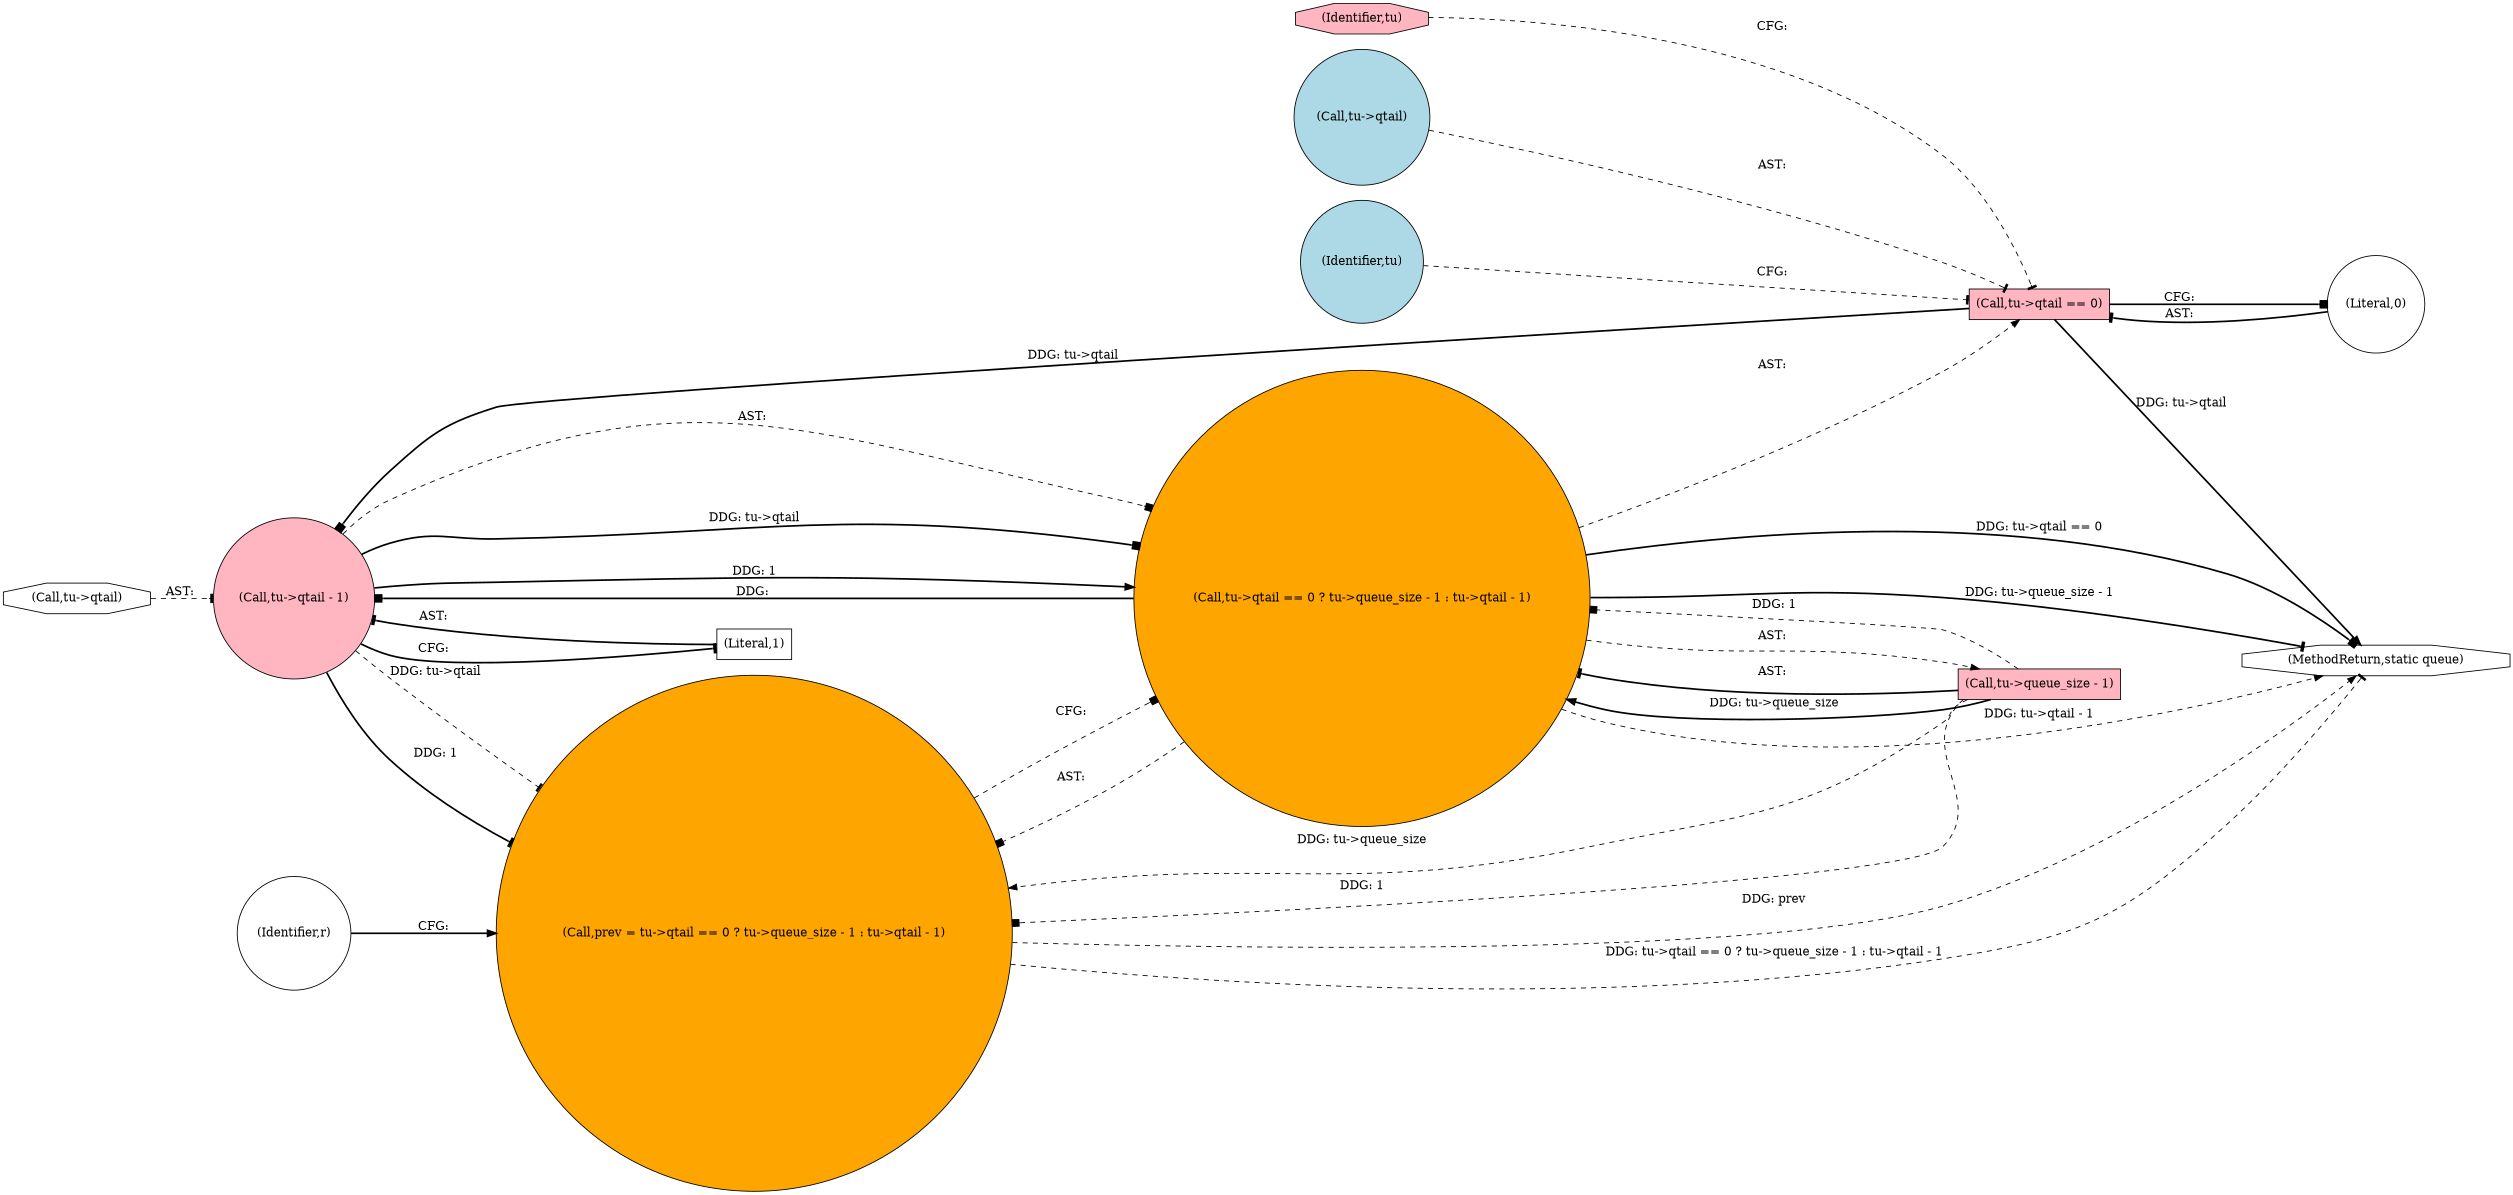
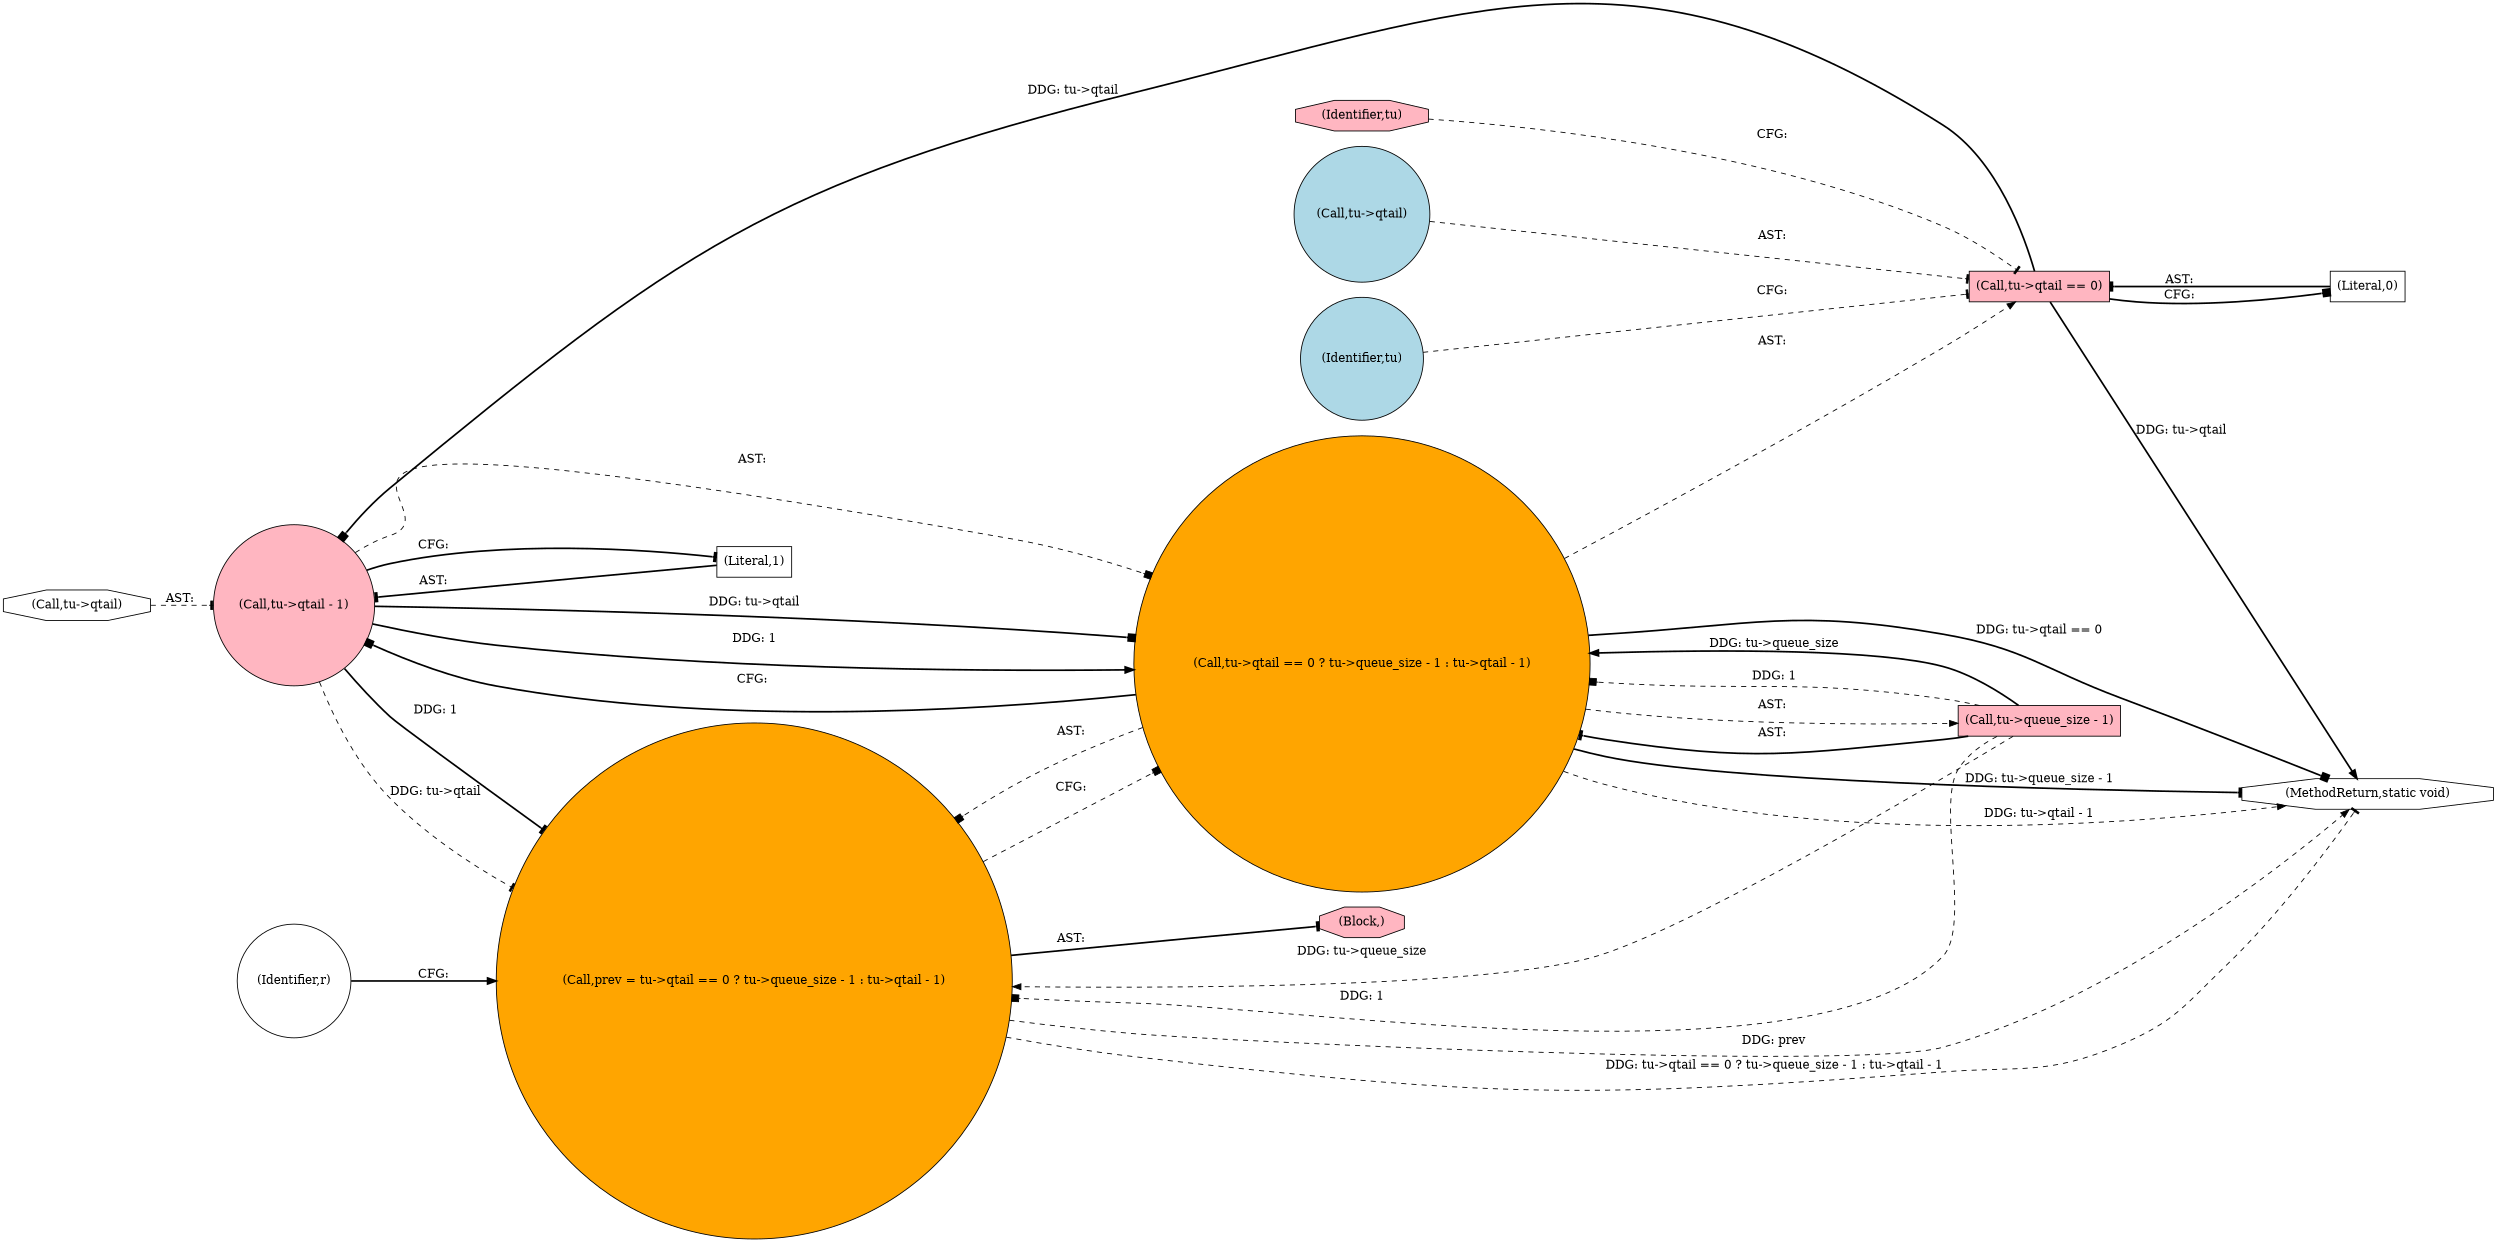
(2376, 304) -> (2368, 287)
(754, 592) -> (754, 680)
(2376, 660) -> (2368, 794)
none -> (1362, 922)
